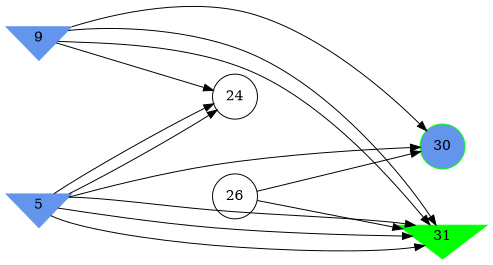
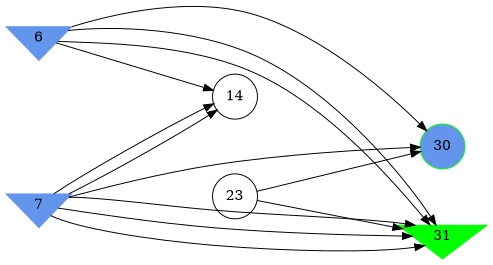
(39, 38) -> (39, 38)
(235, 97) -> (235, 97)
(235, 196) -> (235, 196)
(39, 205) -> (39, 205)
